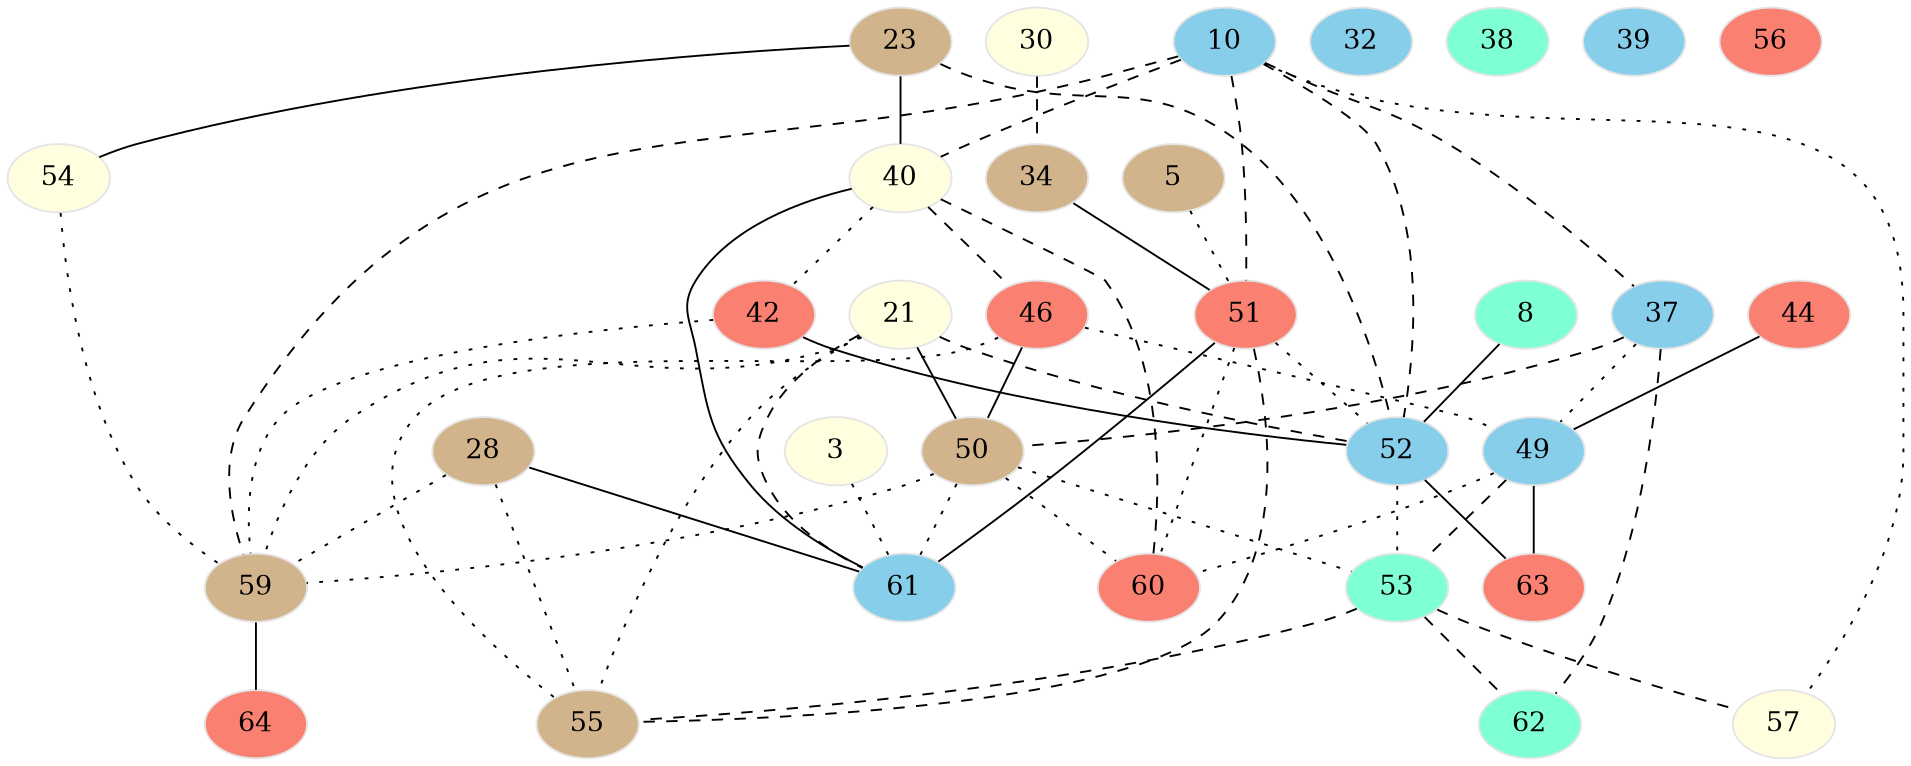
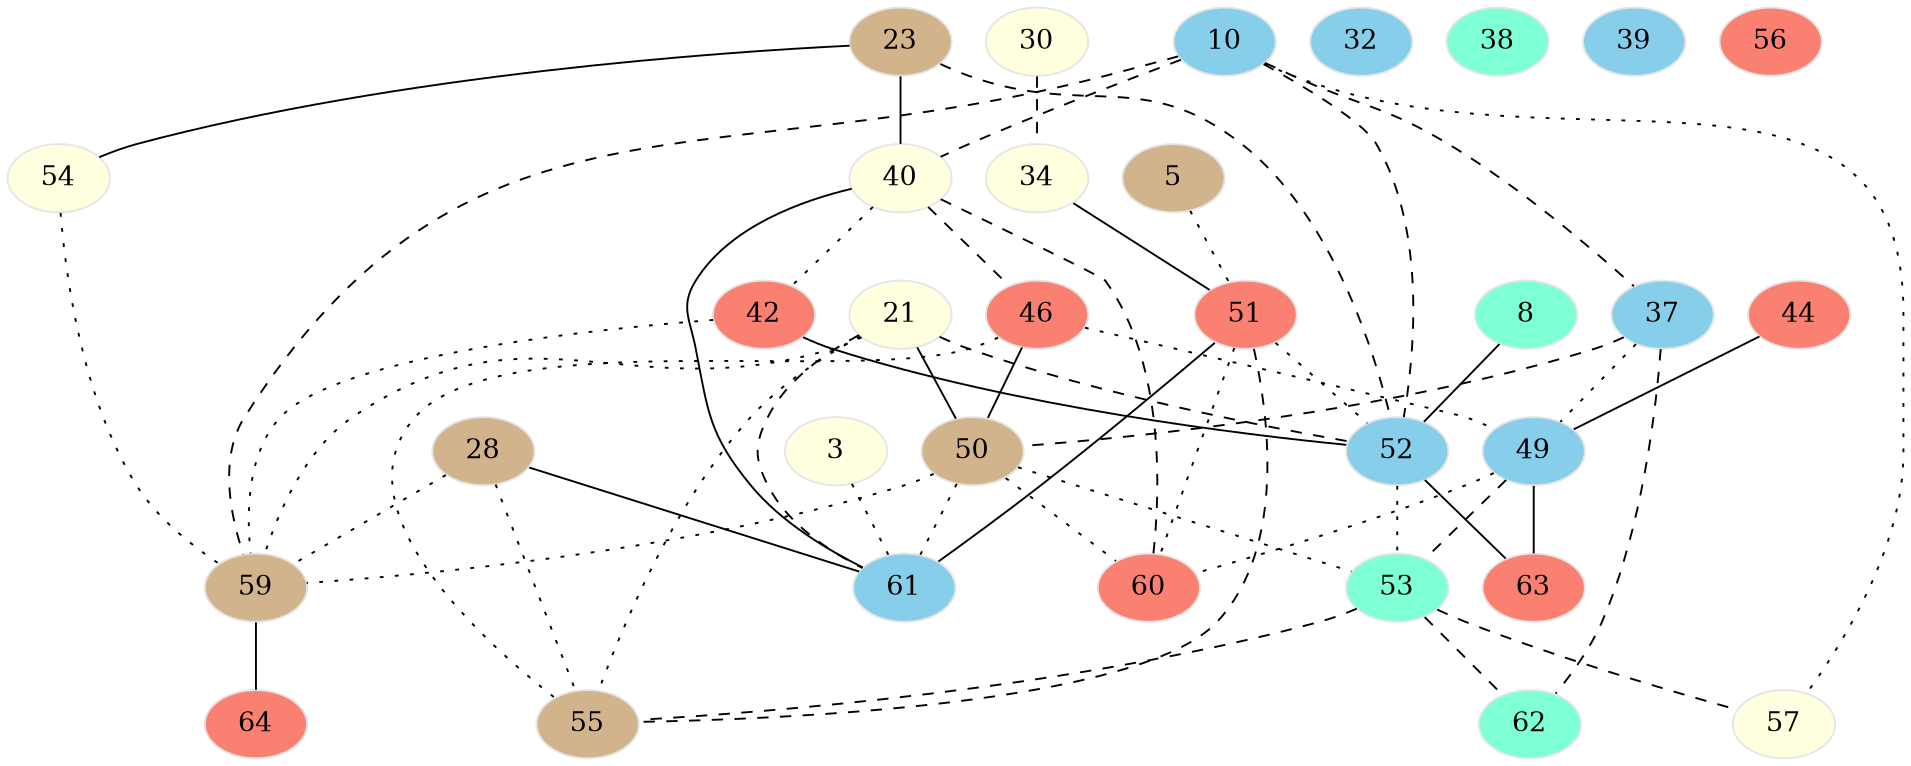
(1037, 178) -> (1037, 178)
(1244, 178) -> none
